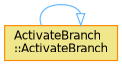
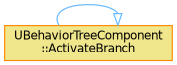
(61, 43) -> (88, 43)
